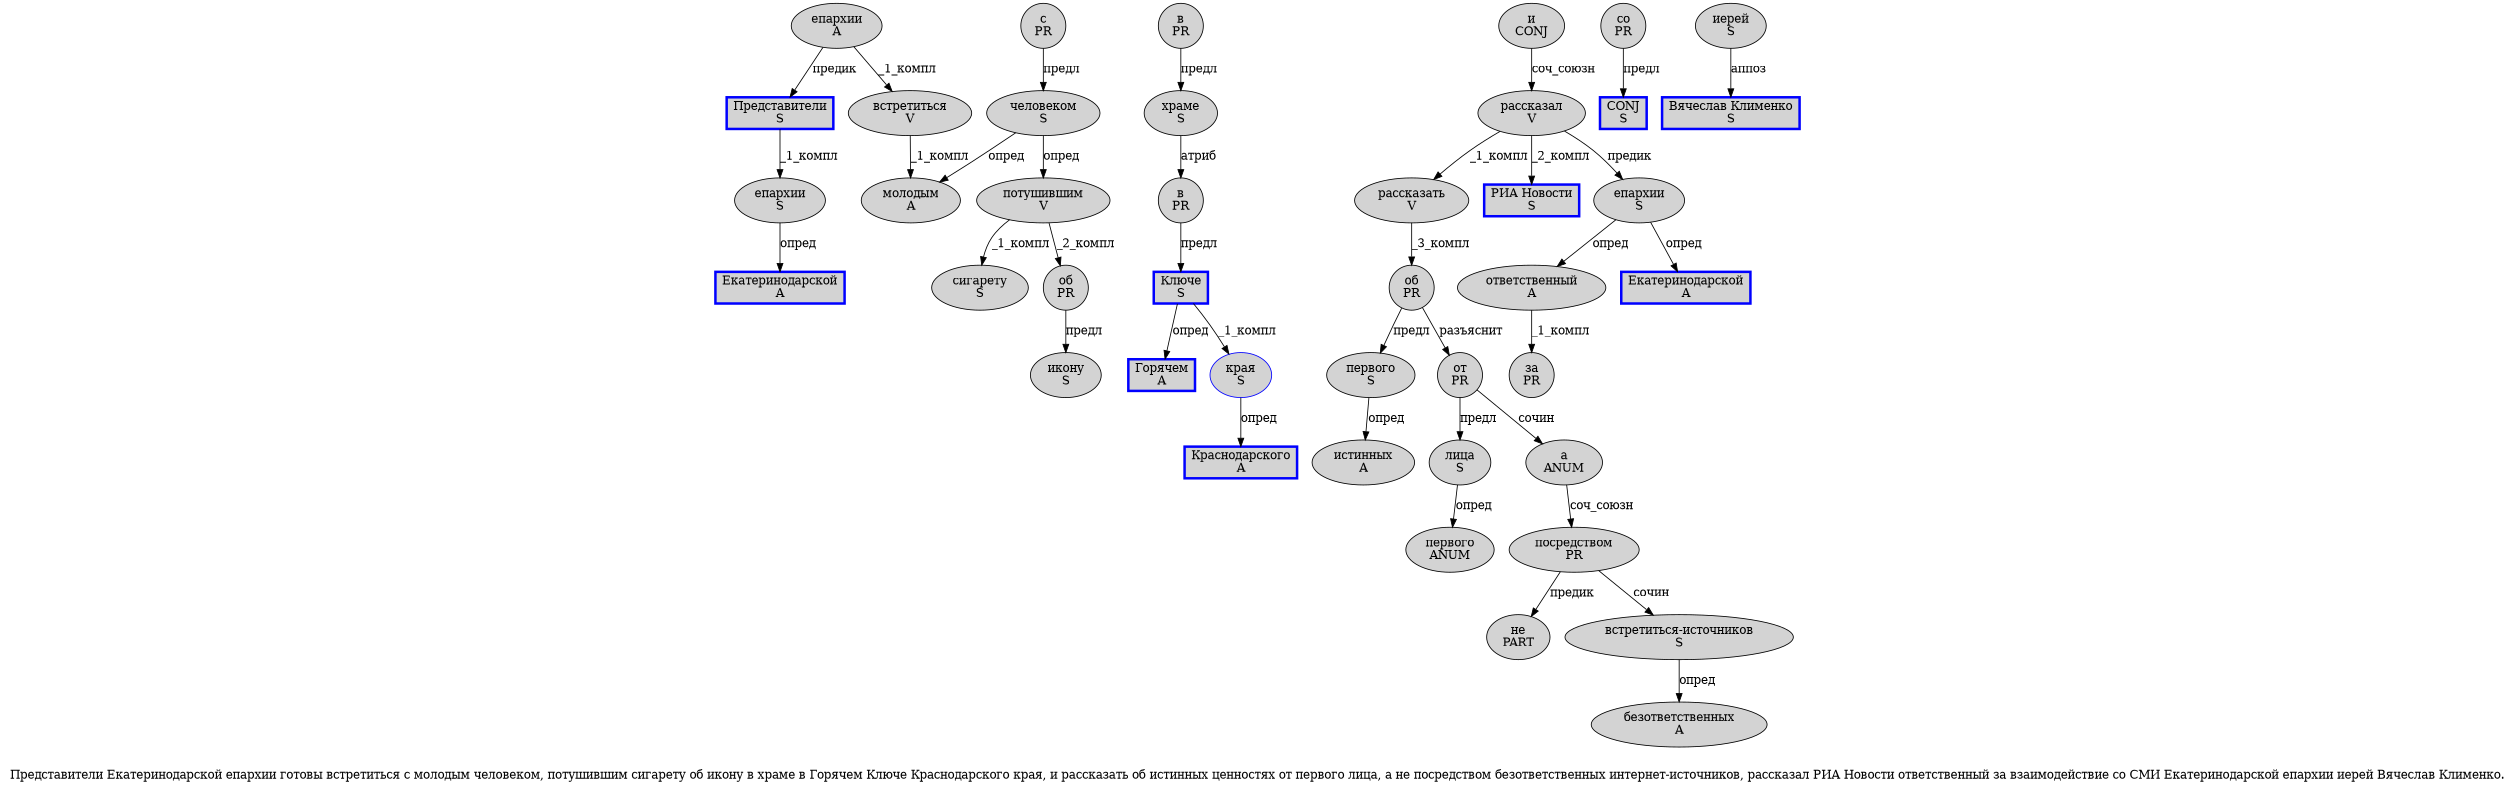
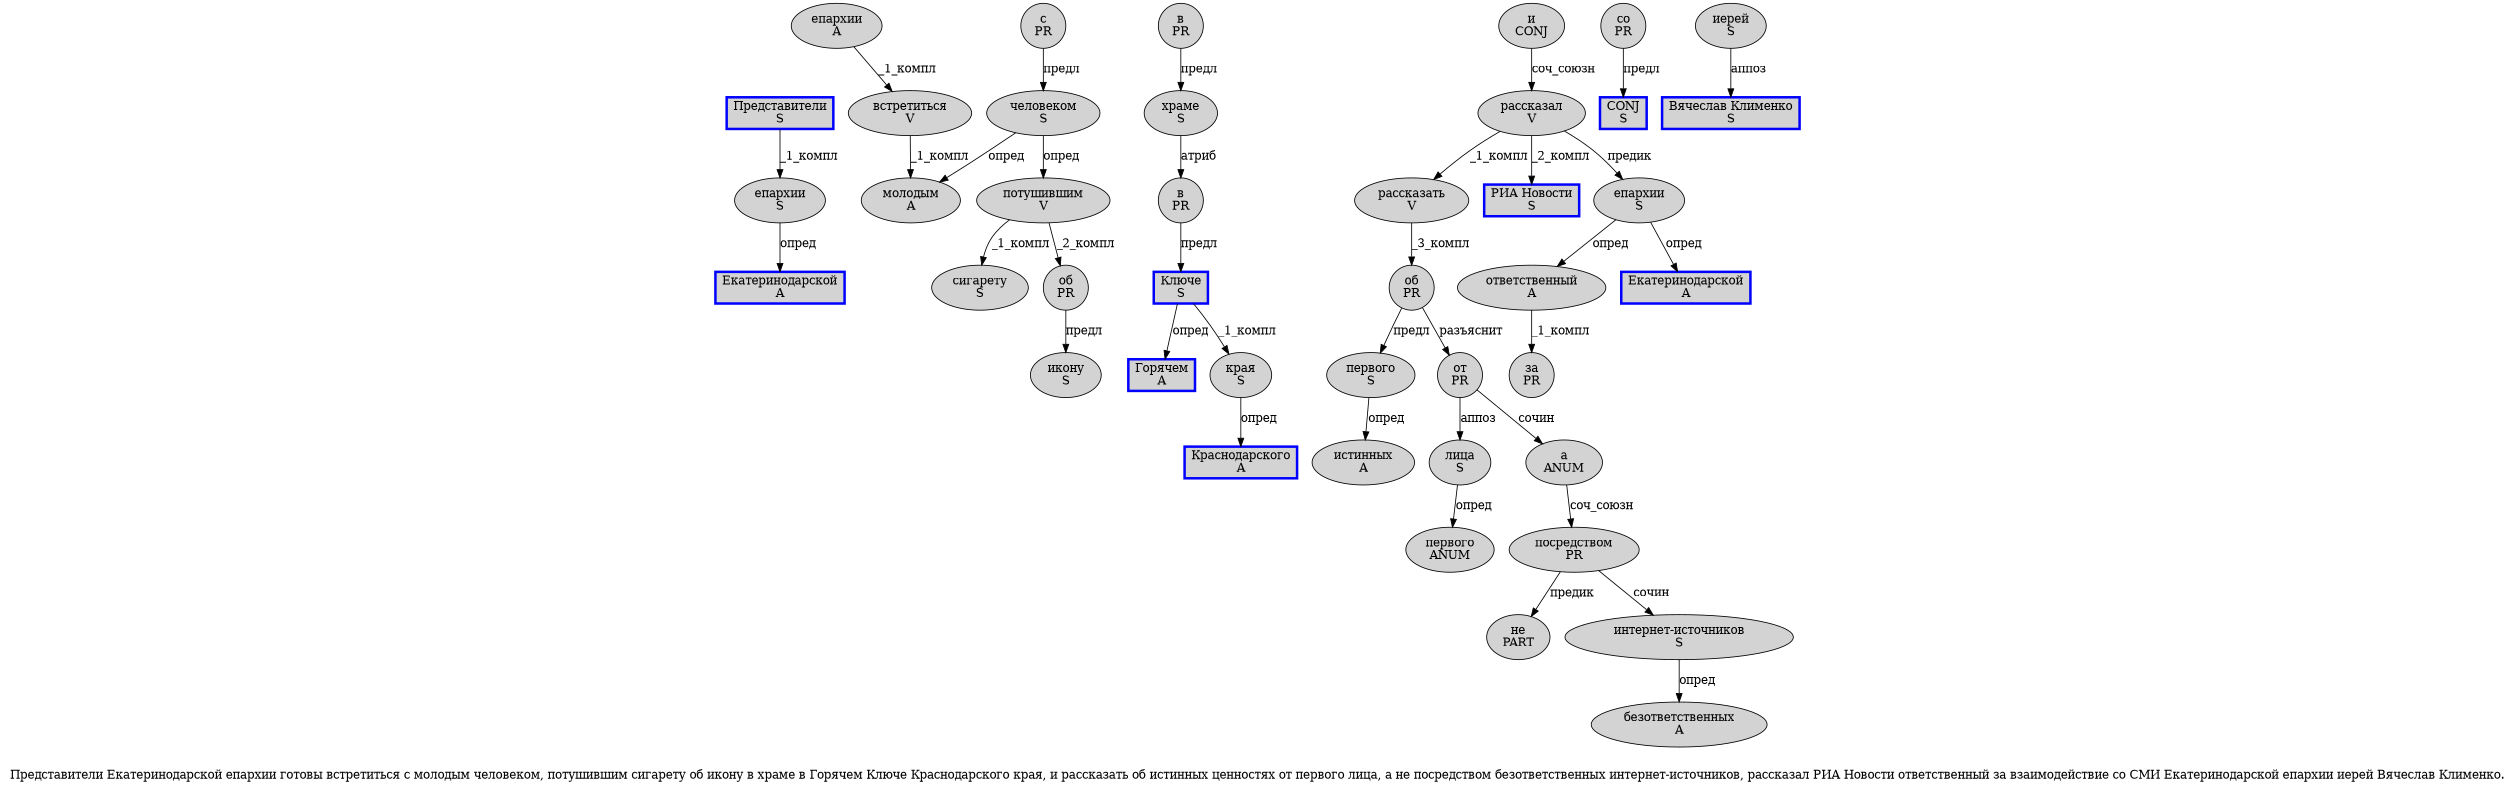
(809, 69) -> none
(1241, 375) -> (1241, 375)
(1478, 419) -> (1478, 419)
(1679, 637) -> (1679, 637)
